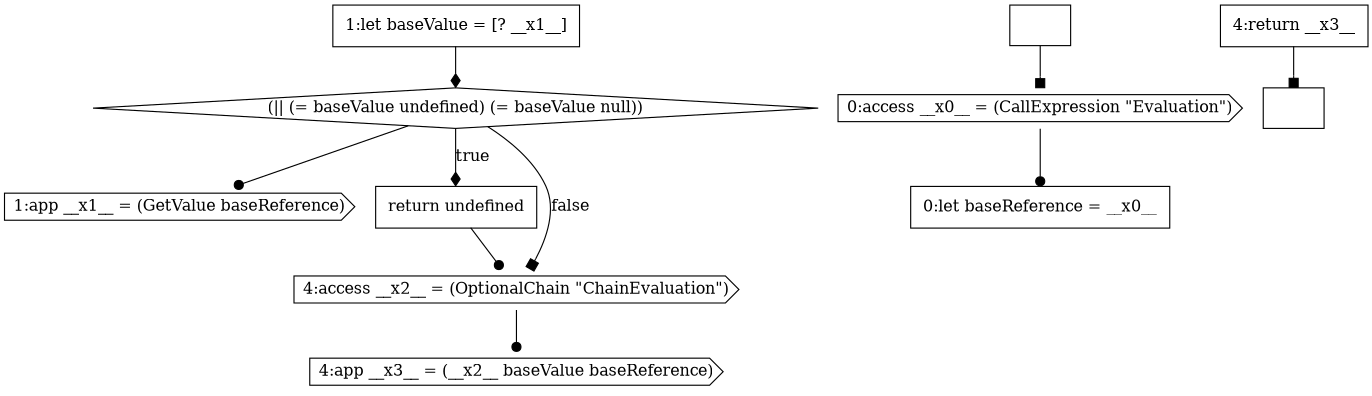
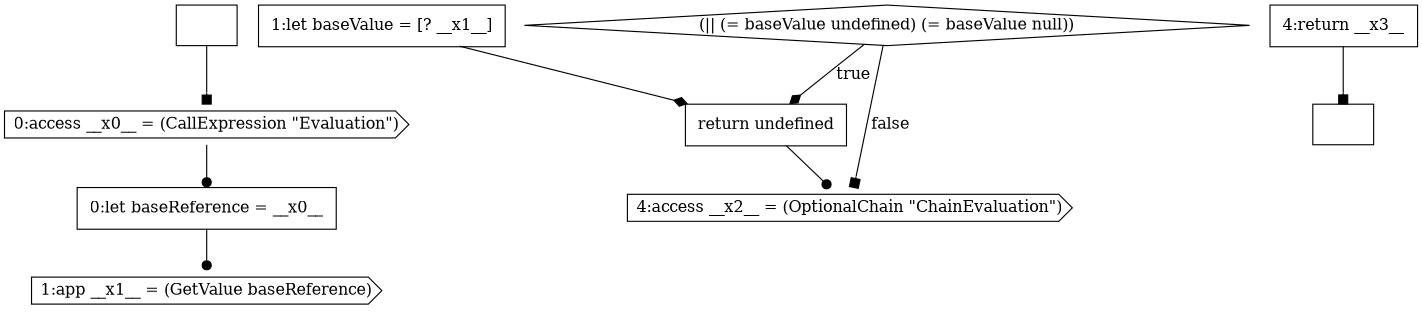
(456, 60) -> (567, 73)
(326, 155) -> (207, 245)
(516, 372) -> none
